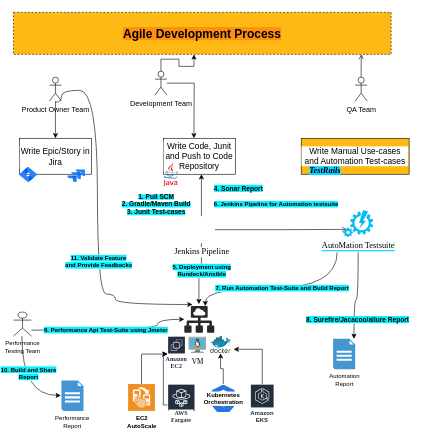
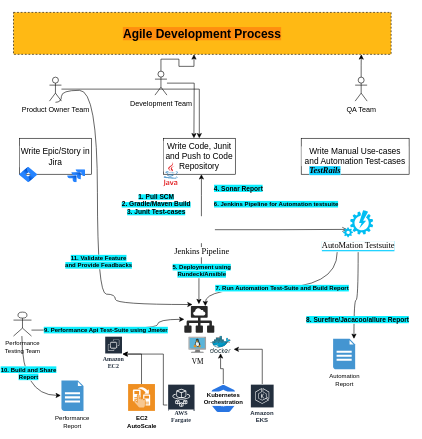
(362, 58) -> (362, 59)
(56, 119) -> (200, 132)
(356, 156) -> (356, 156)
(177, 354) -> (114, 354)
